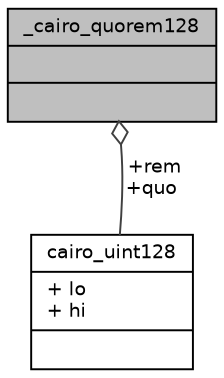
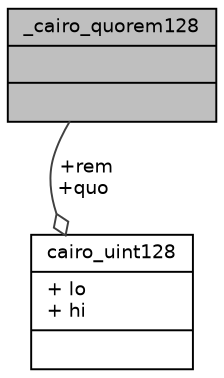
(122, 190) -> (52, 166)
